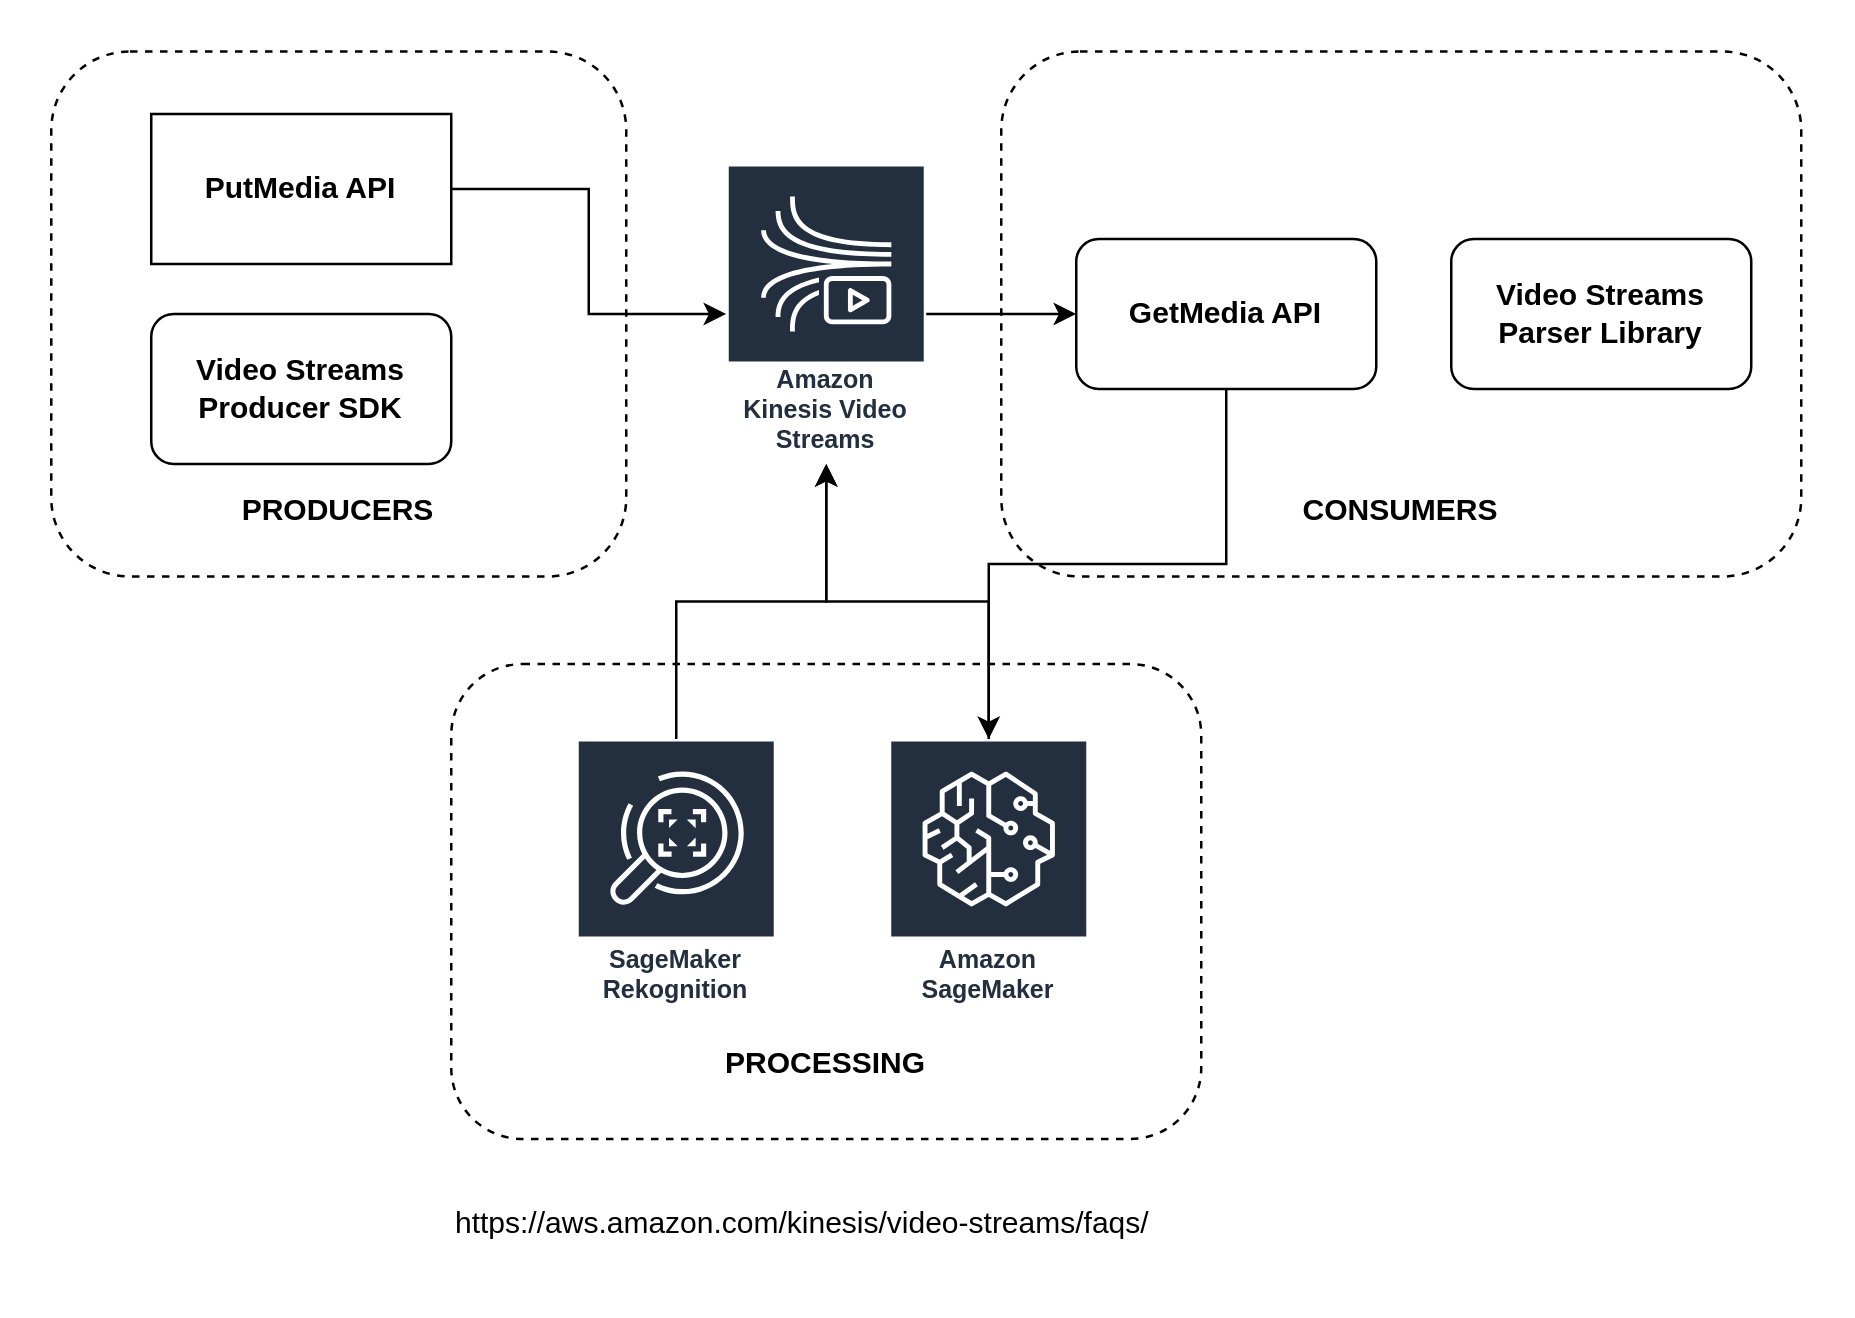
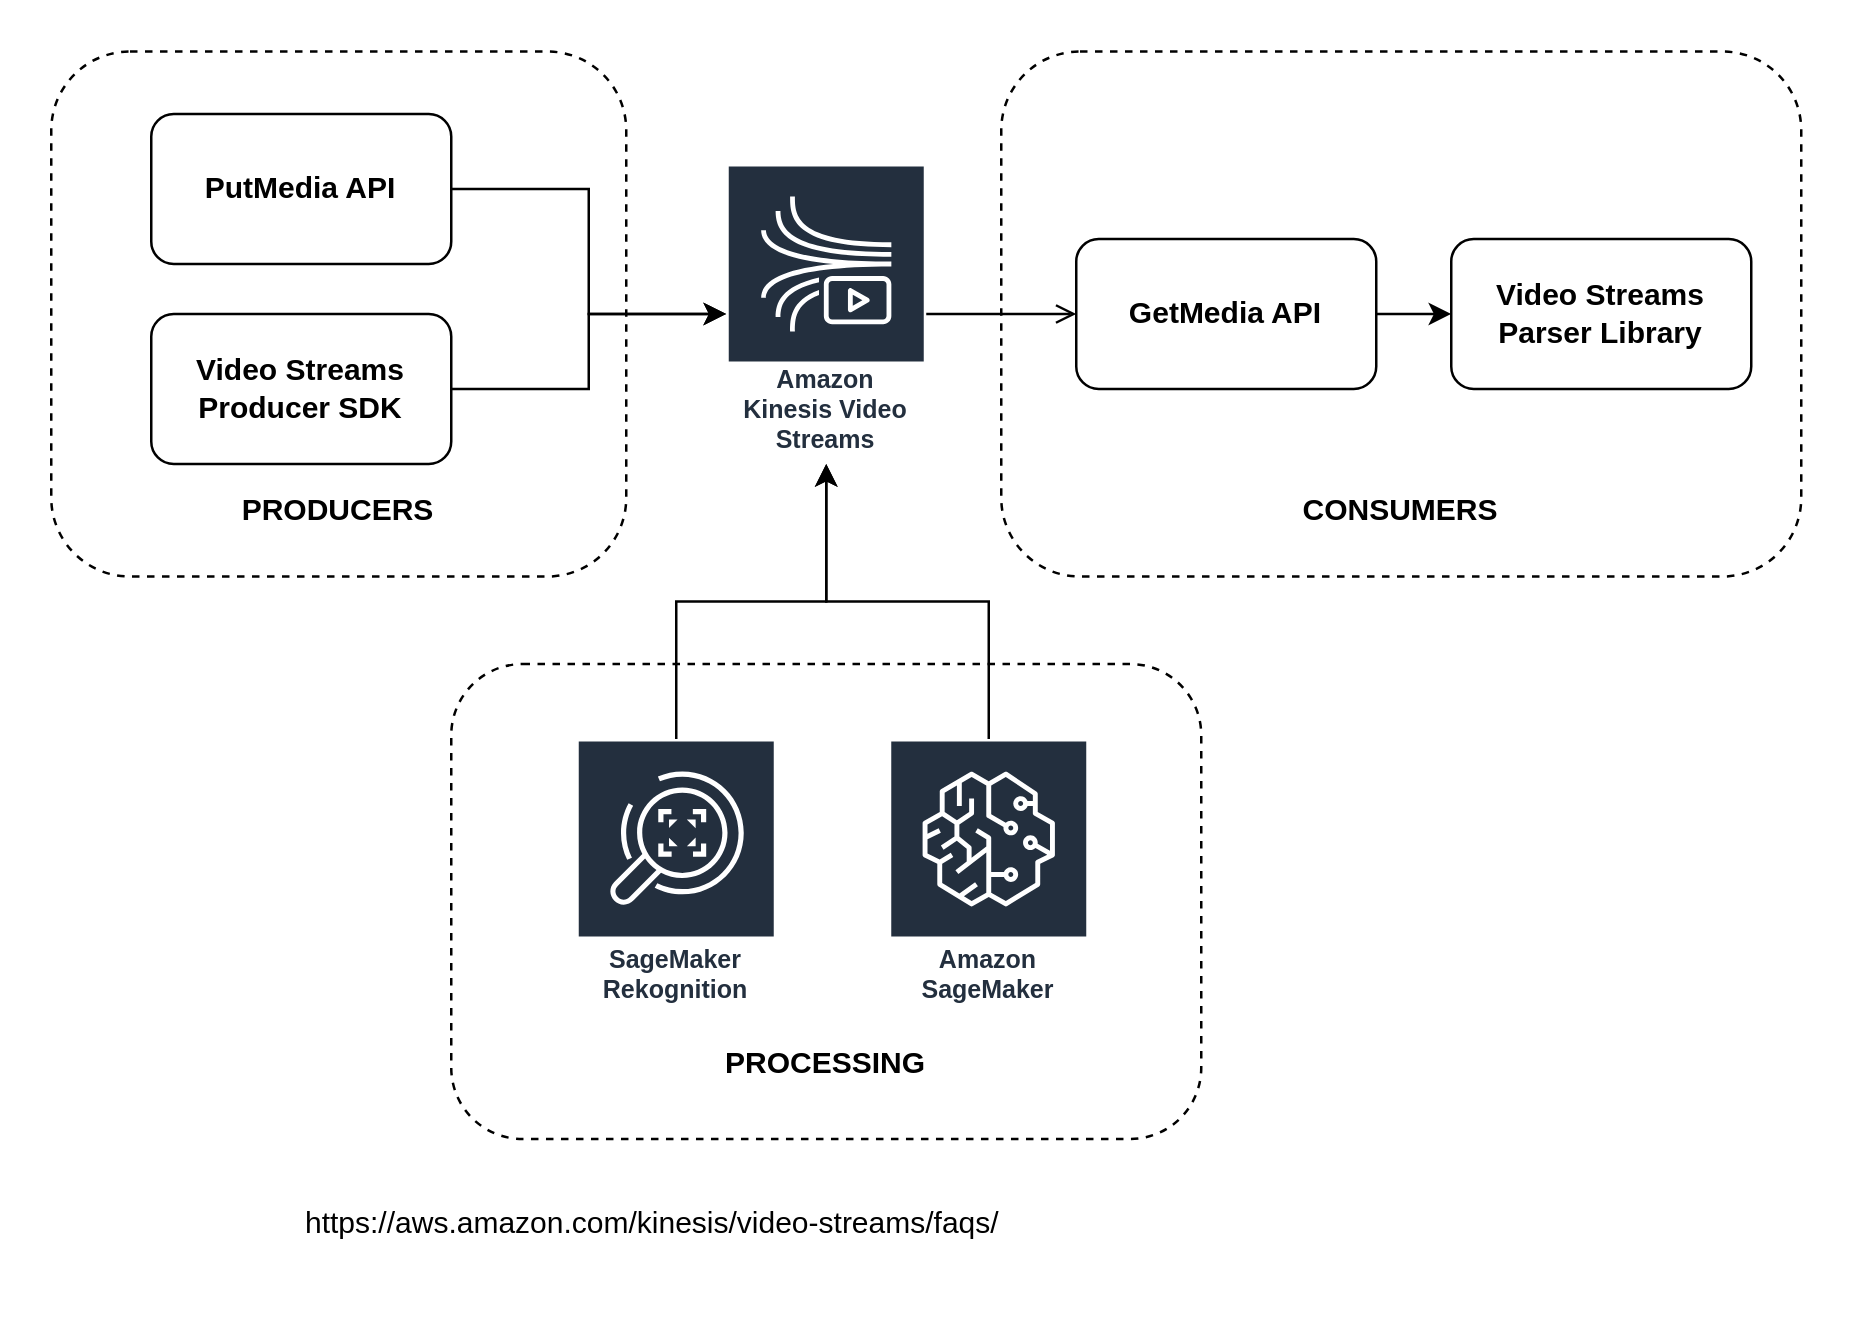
(301, 189) -> (301, 189)
(1058, 314) -> (1062, 314)
none -> (556, 389)
(1177, 564) -> (1422, 314)
(826, 1226) -> (676, 1226)
